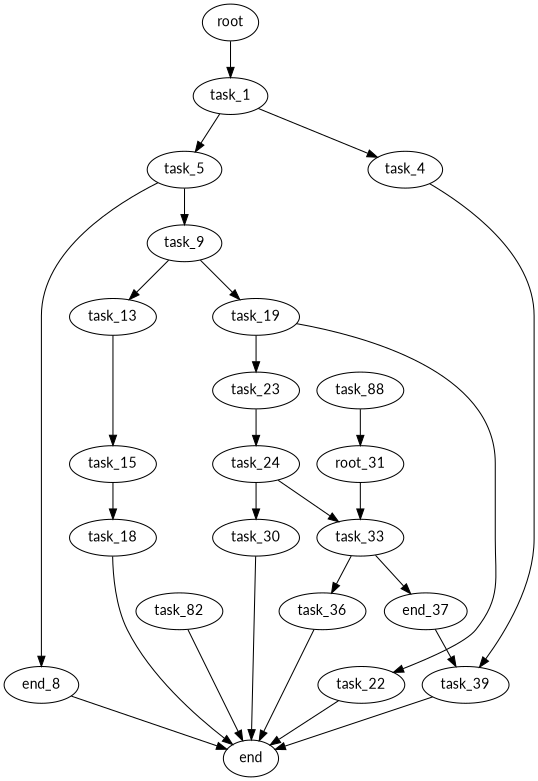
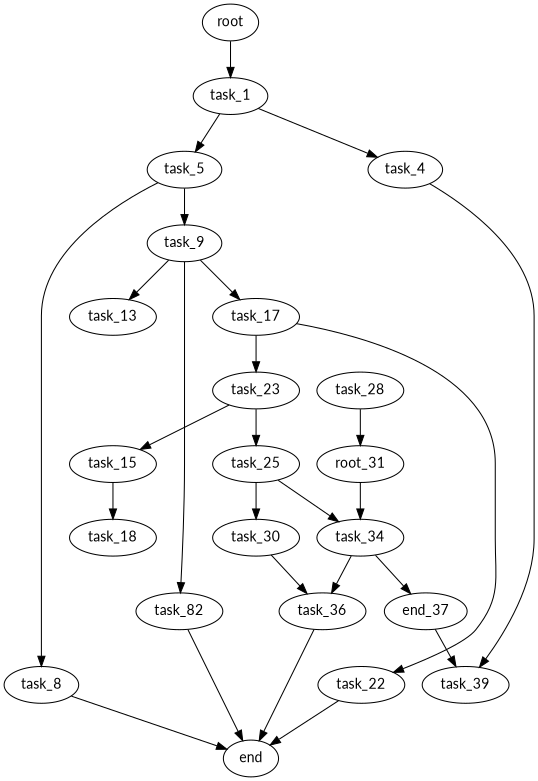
(256, 317) -> (256, 317)
(113, 385) -> (191, 424)
(360, 390) -> (360, 390)
none -> (185, 414)
(256, 464) -> (256, 464)
(360, 538) -> (360, 538)
(254, 643) -> (286, 571)
(146, 660) -> none
(41, 685) -> (41, 685)
(359, 722) -> none
